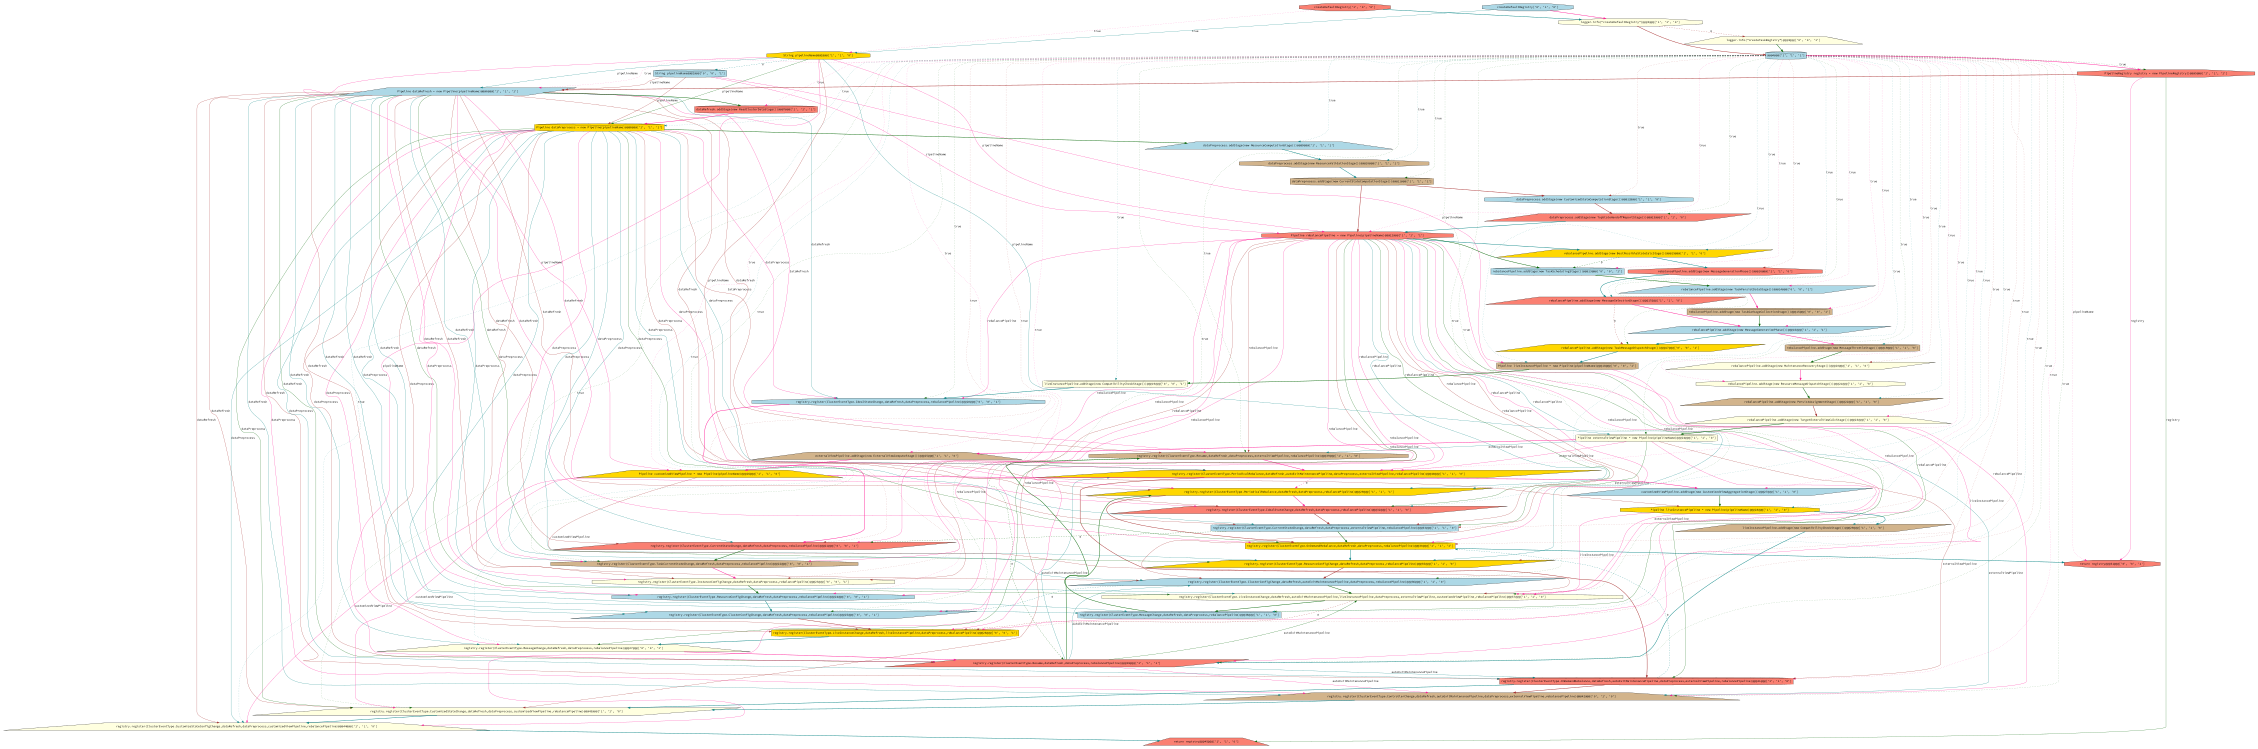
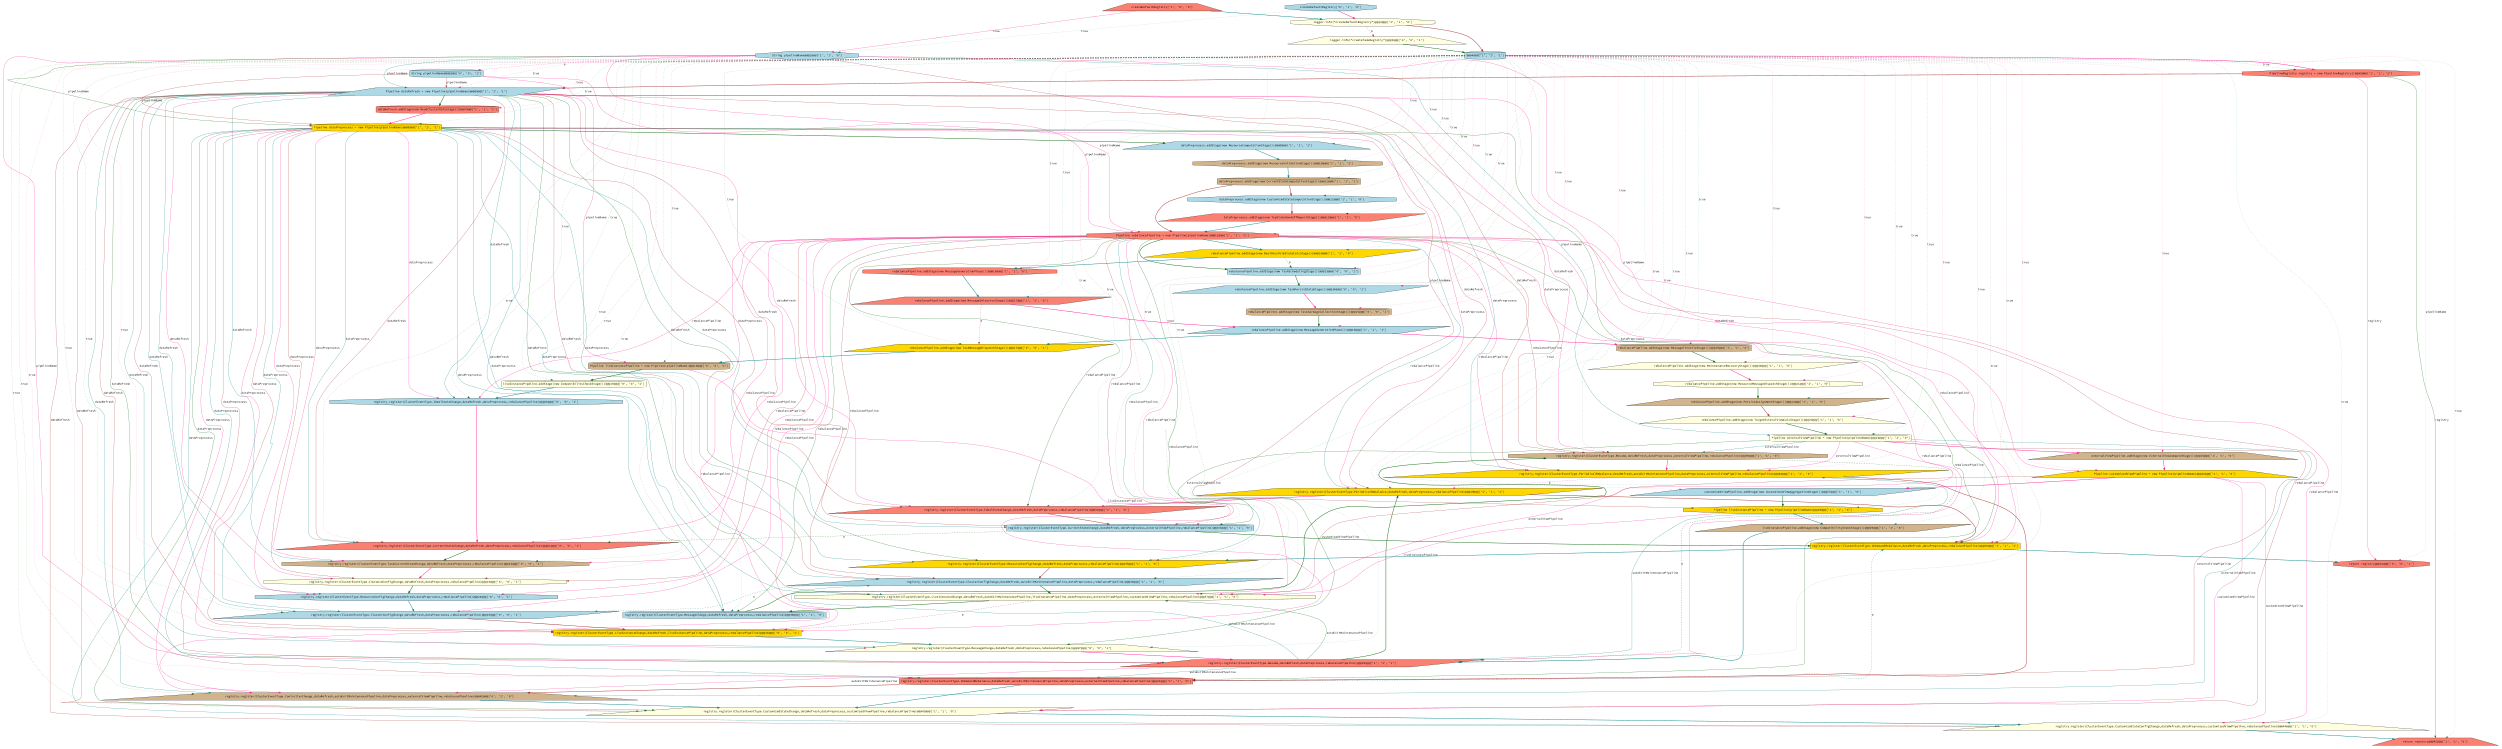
(1345, 7) -> (1162, 7)
(1084, 31) -> (985, 31)
(1175, 31) -> (1071, 31)
(818, 55) -> (807, 55)
none -> (2276, 61)
(756, 64) -> (618, 60)
